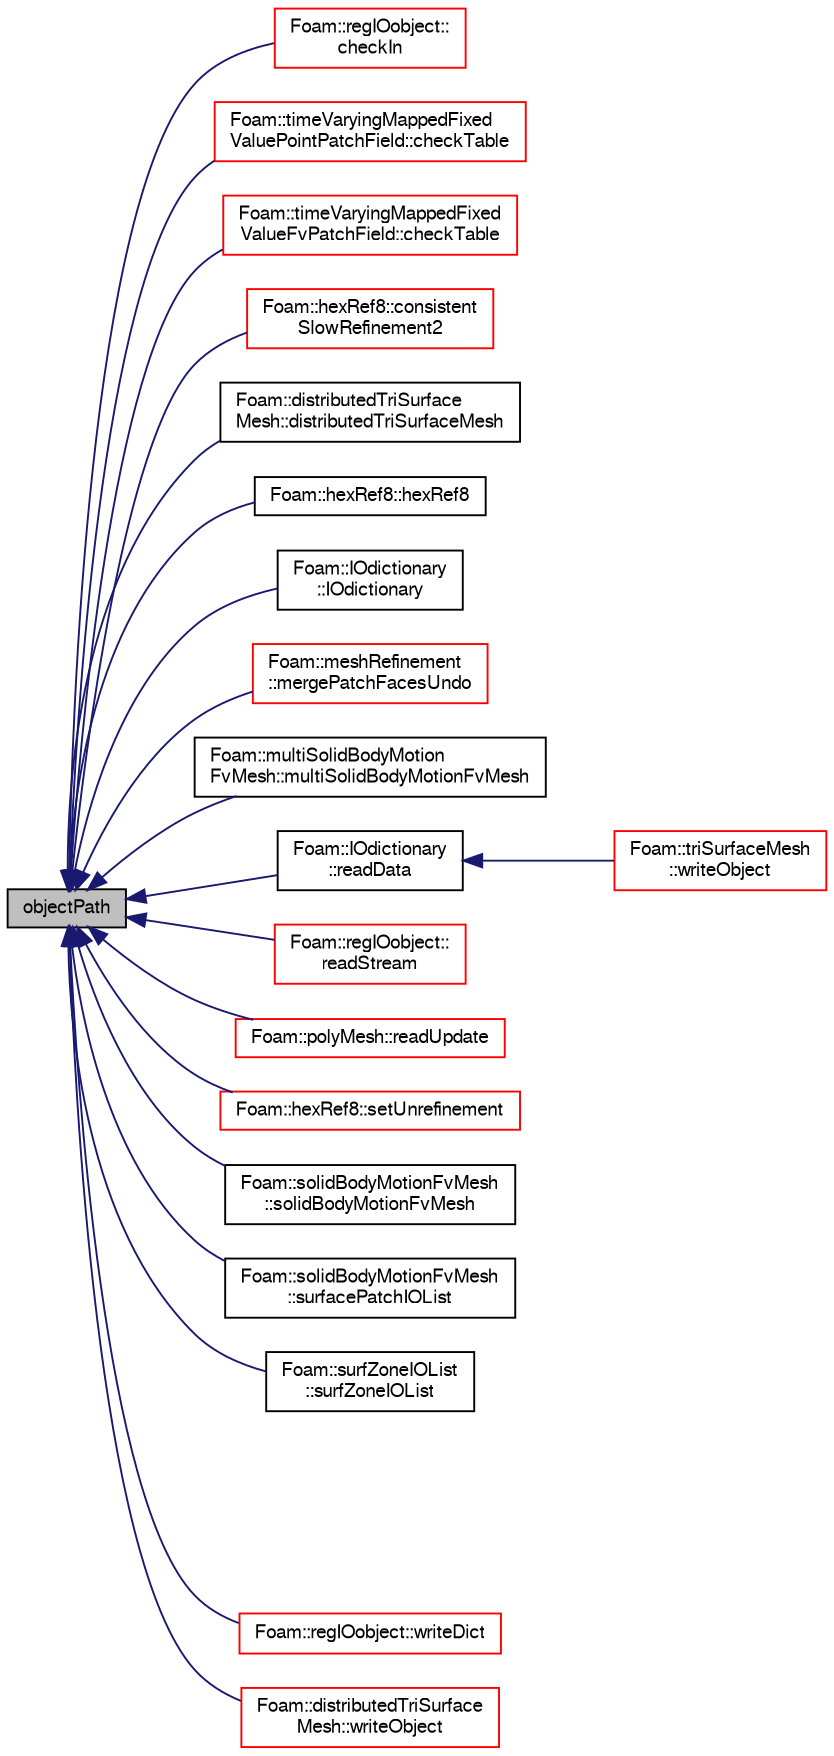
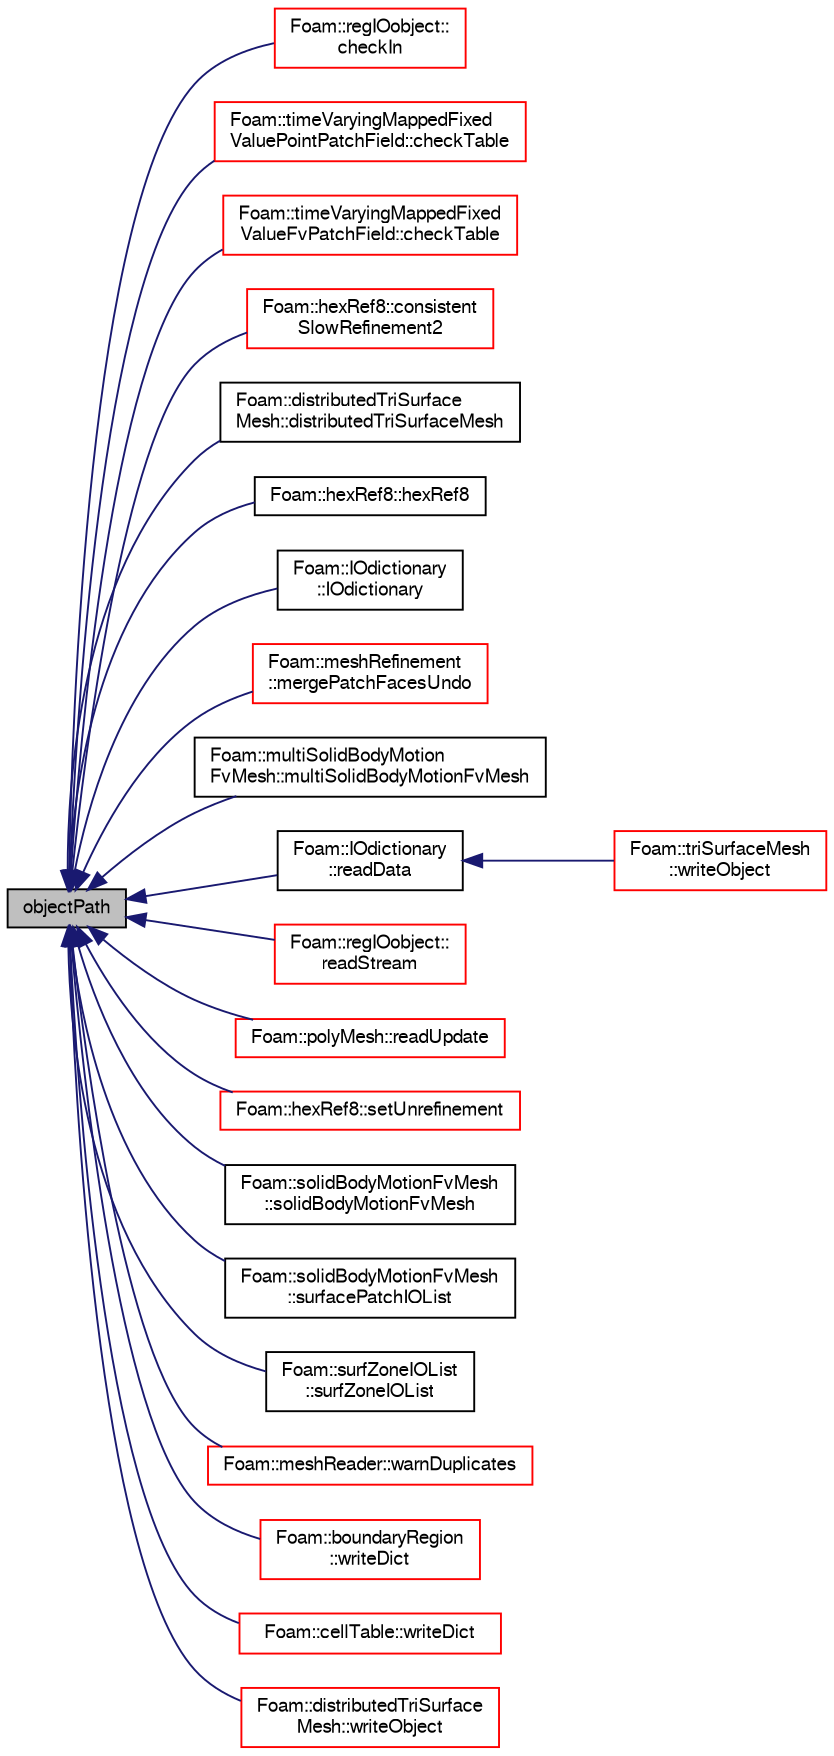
none -> (370, 1466)
none -> (370, 1550)
(370, 1634) -> (370, 1634)
